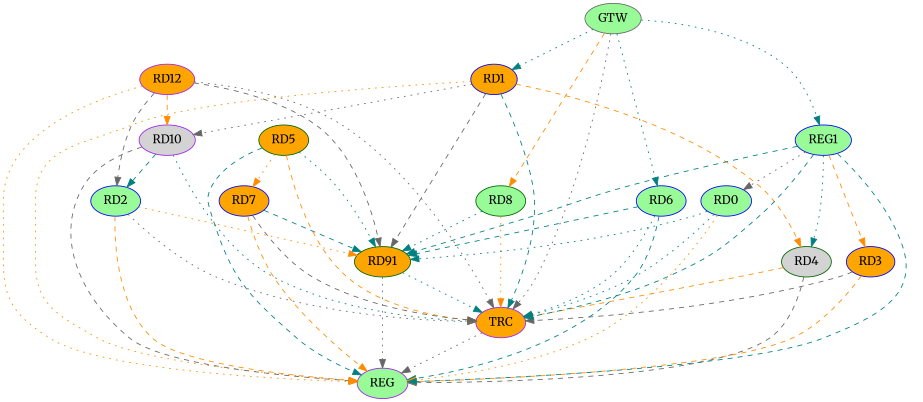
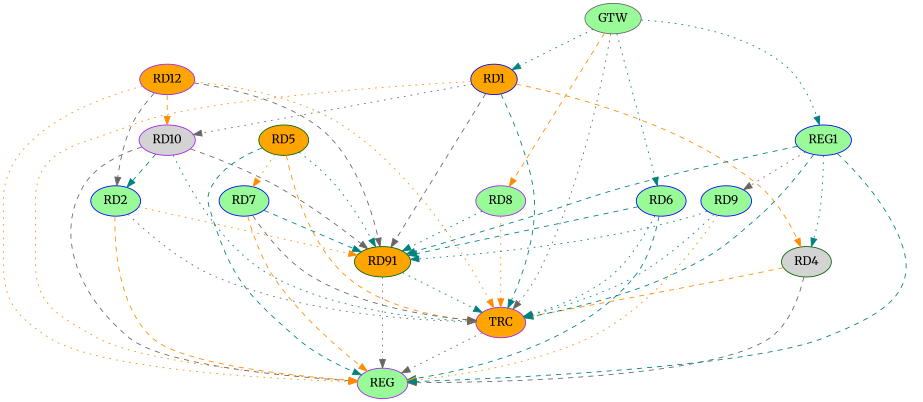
(372, 148) -> (372, 148)
none -> (280, 188)
(244, 201) -> (244, 201)
(501, 201) -> (501, 201)
(726, 201) -> (726, 201)
(871, 262) -> none
